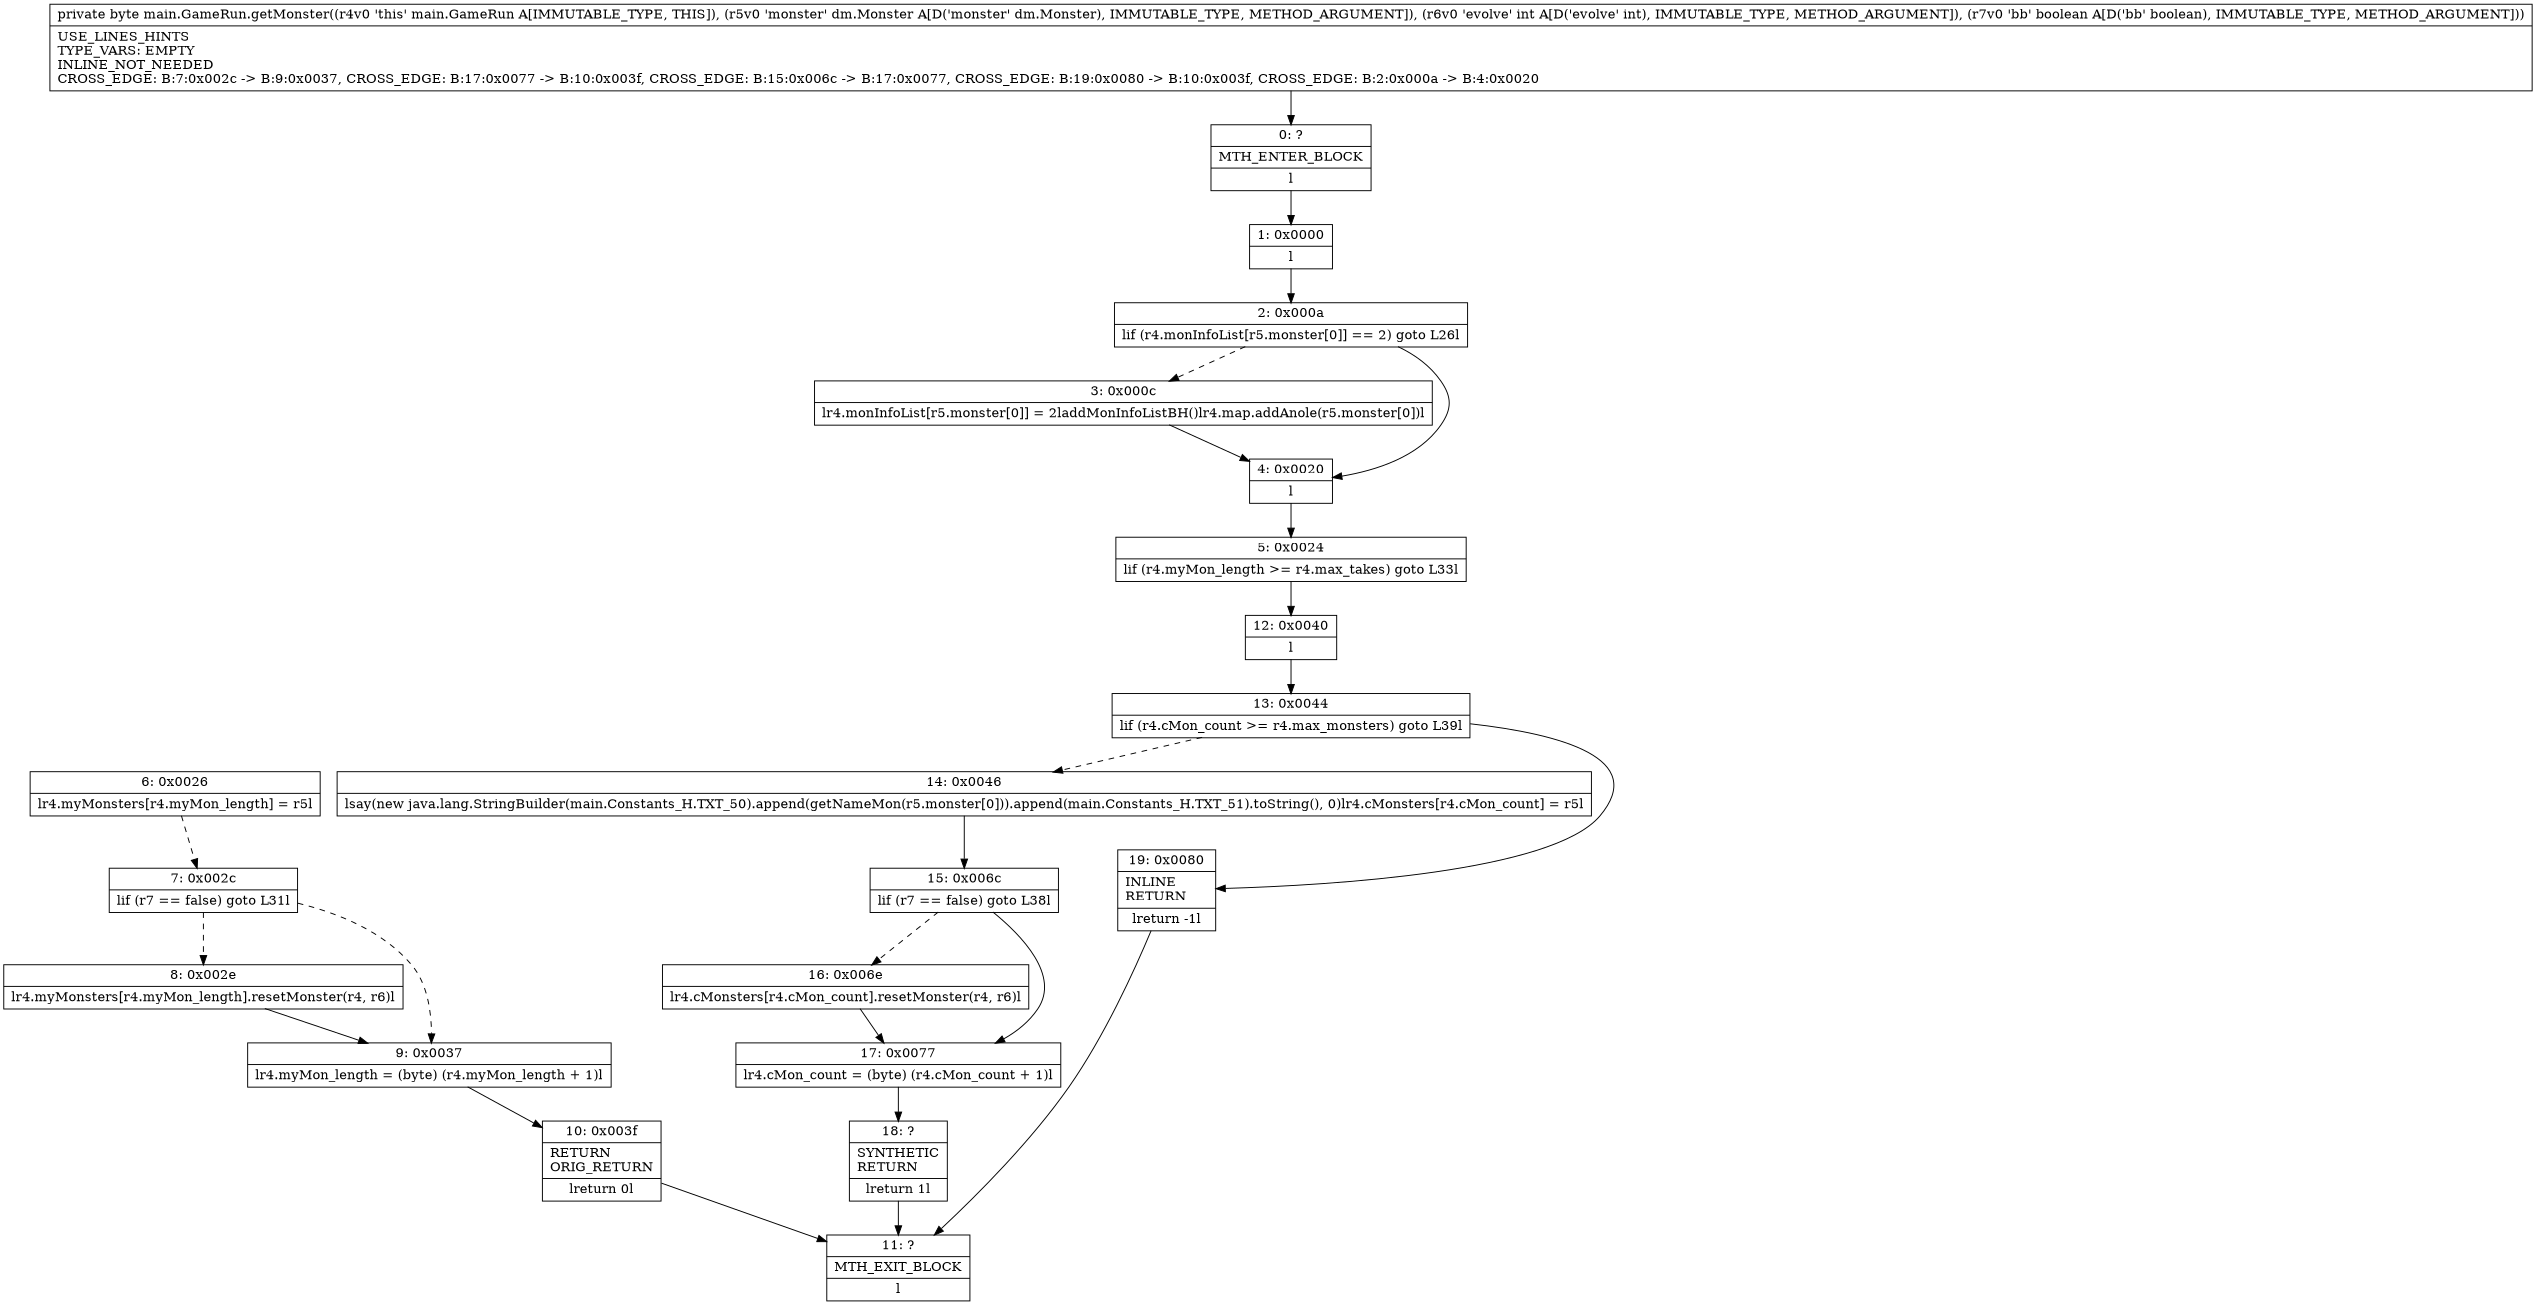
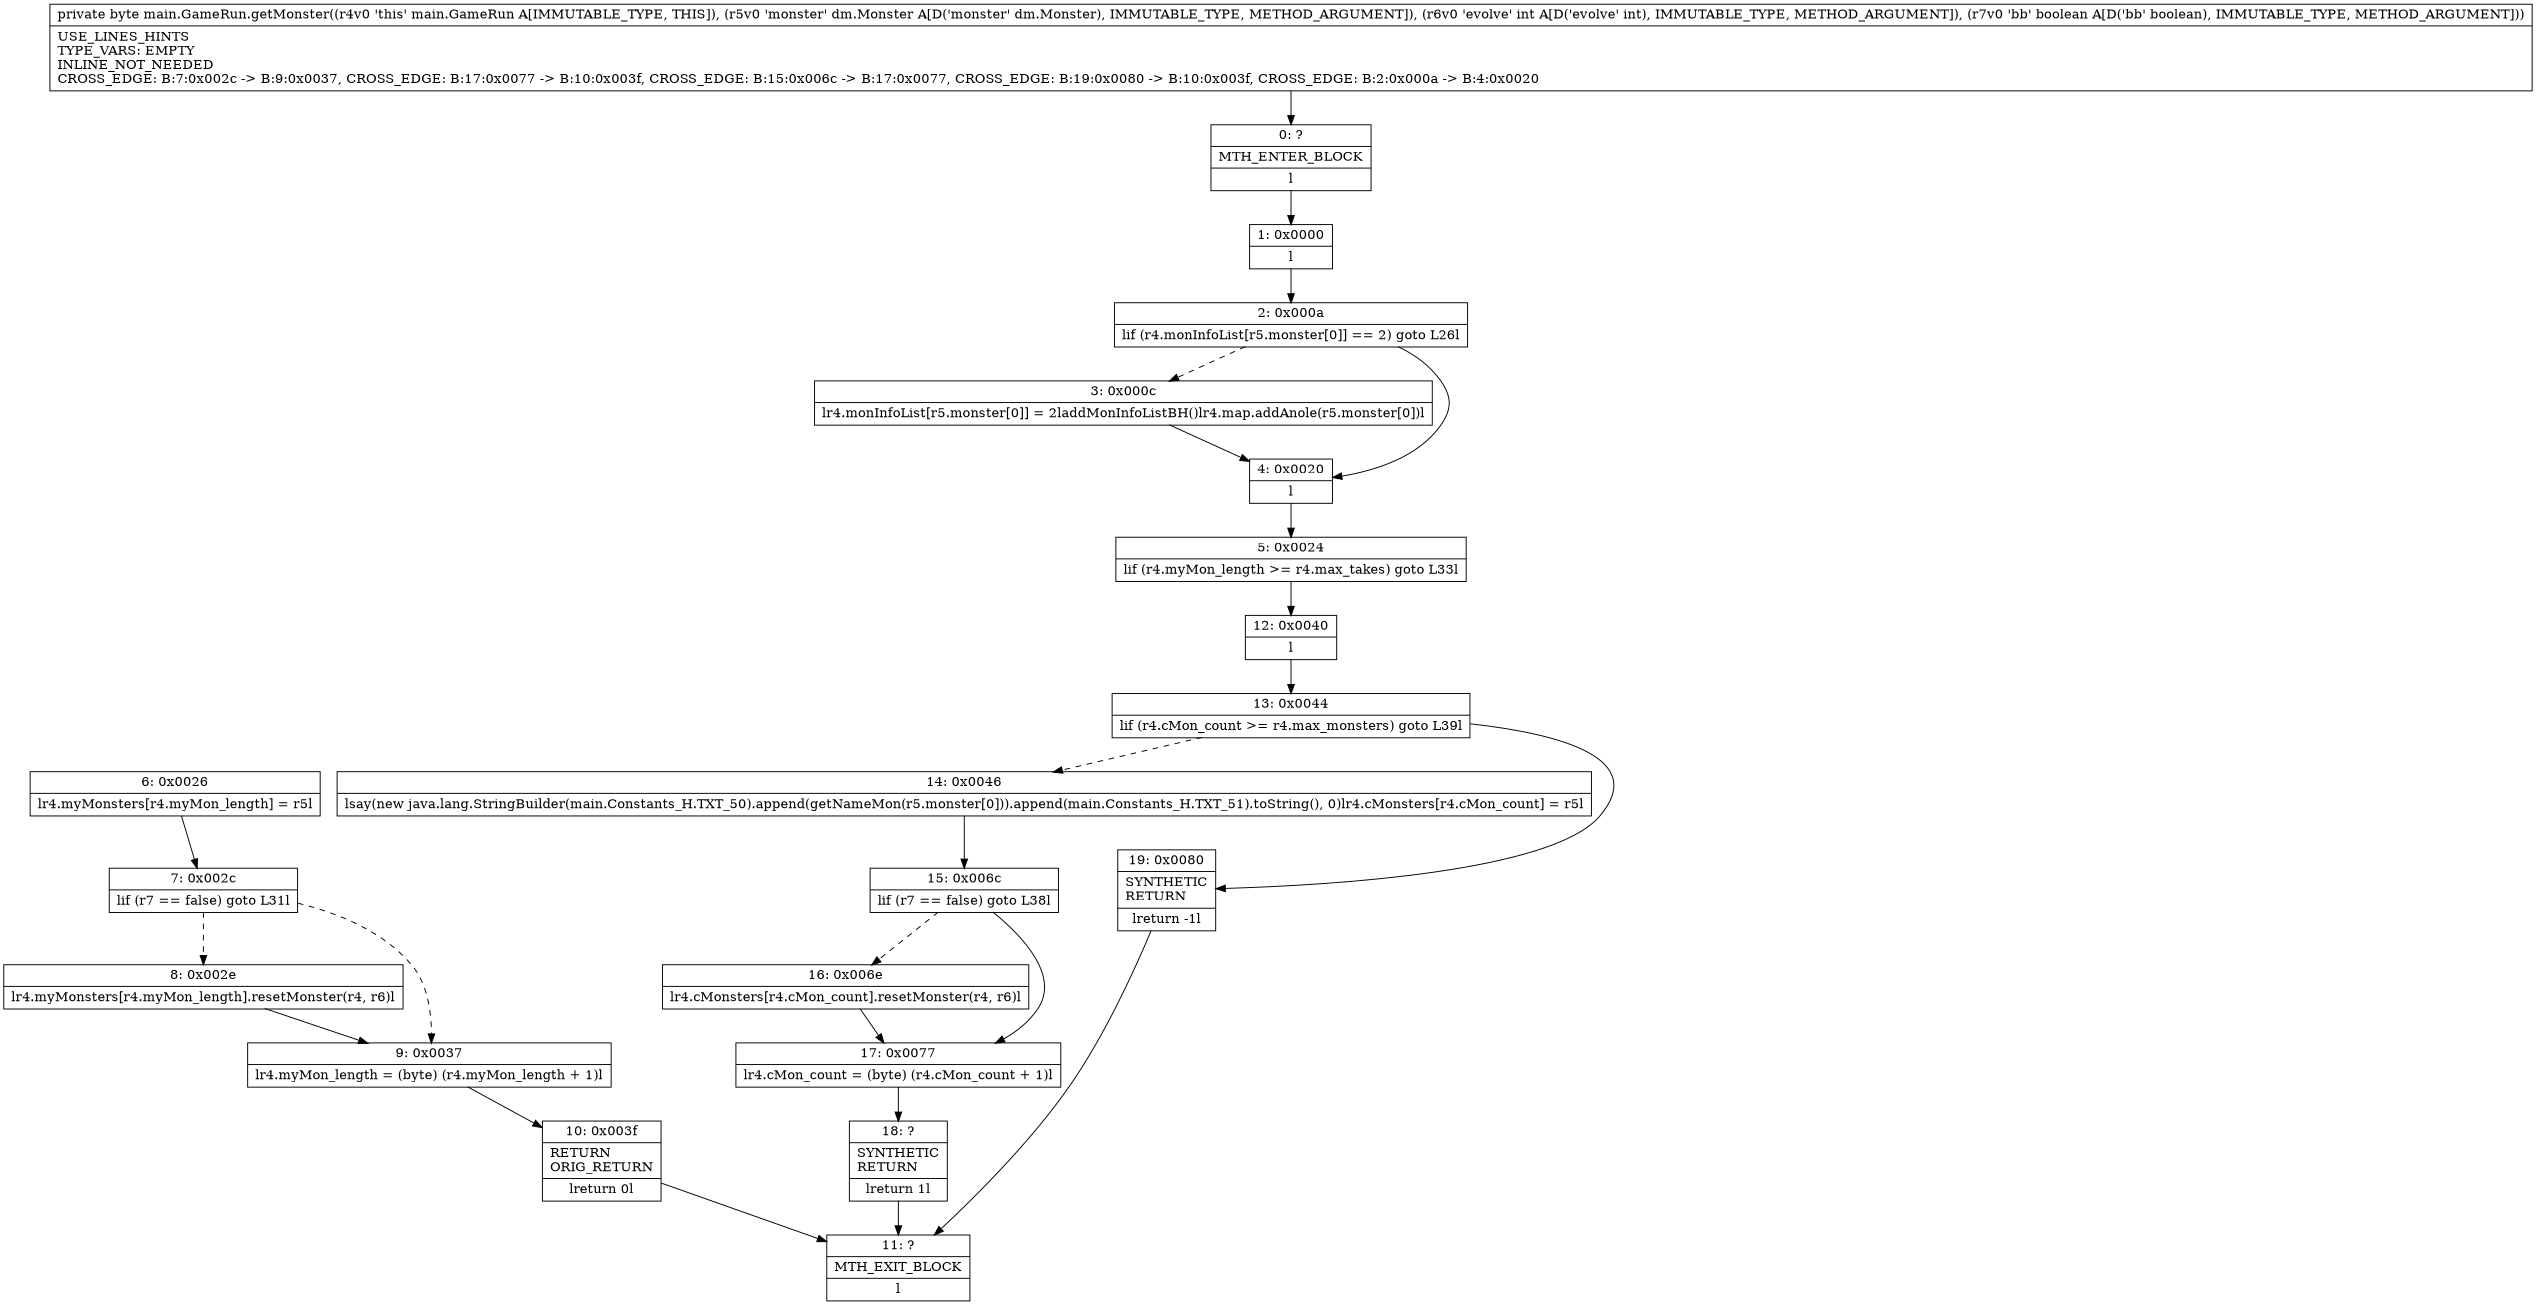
(188, 837) -> (188, 837)
(1151, 882) -> (1167, 882)
